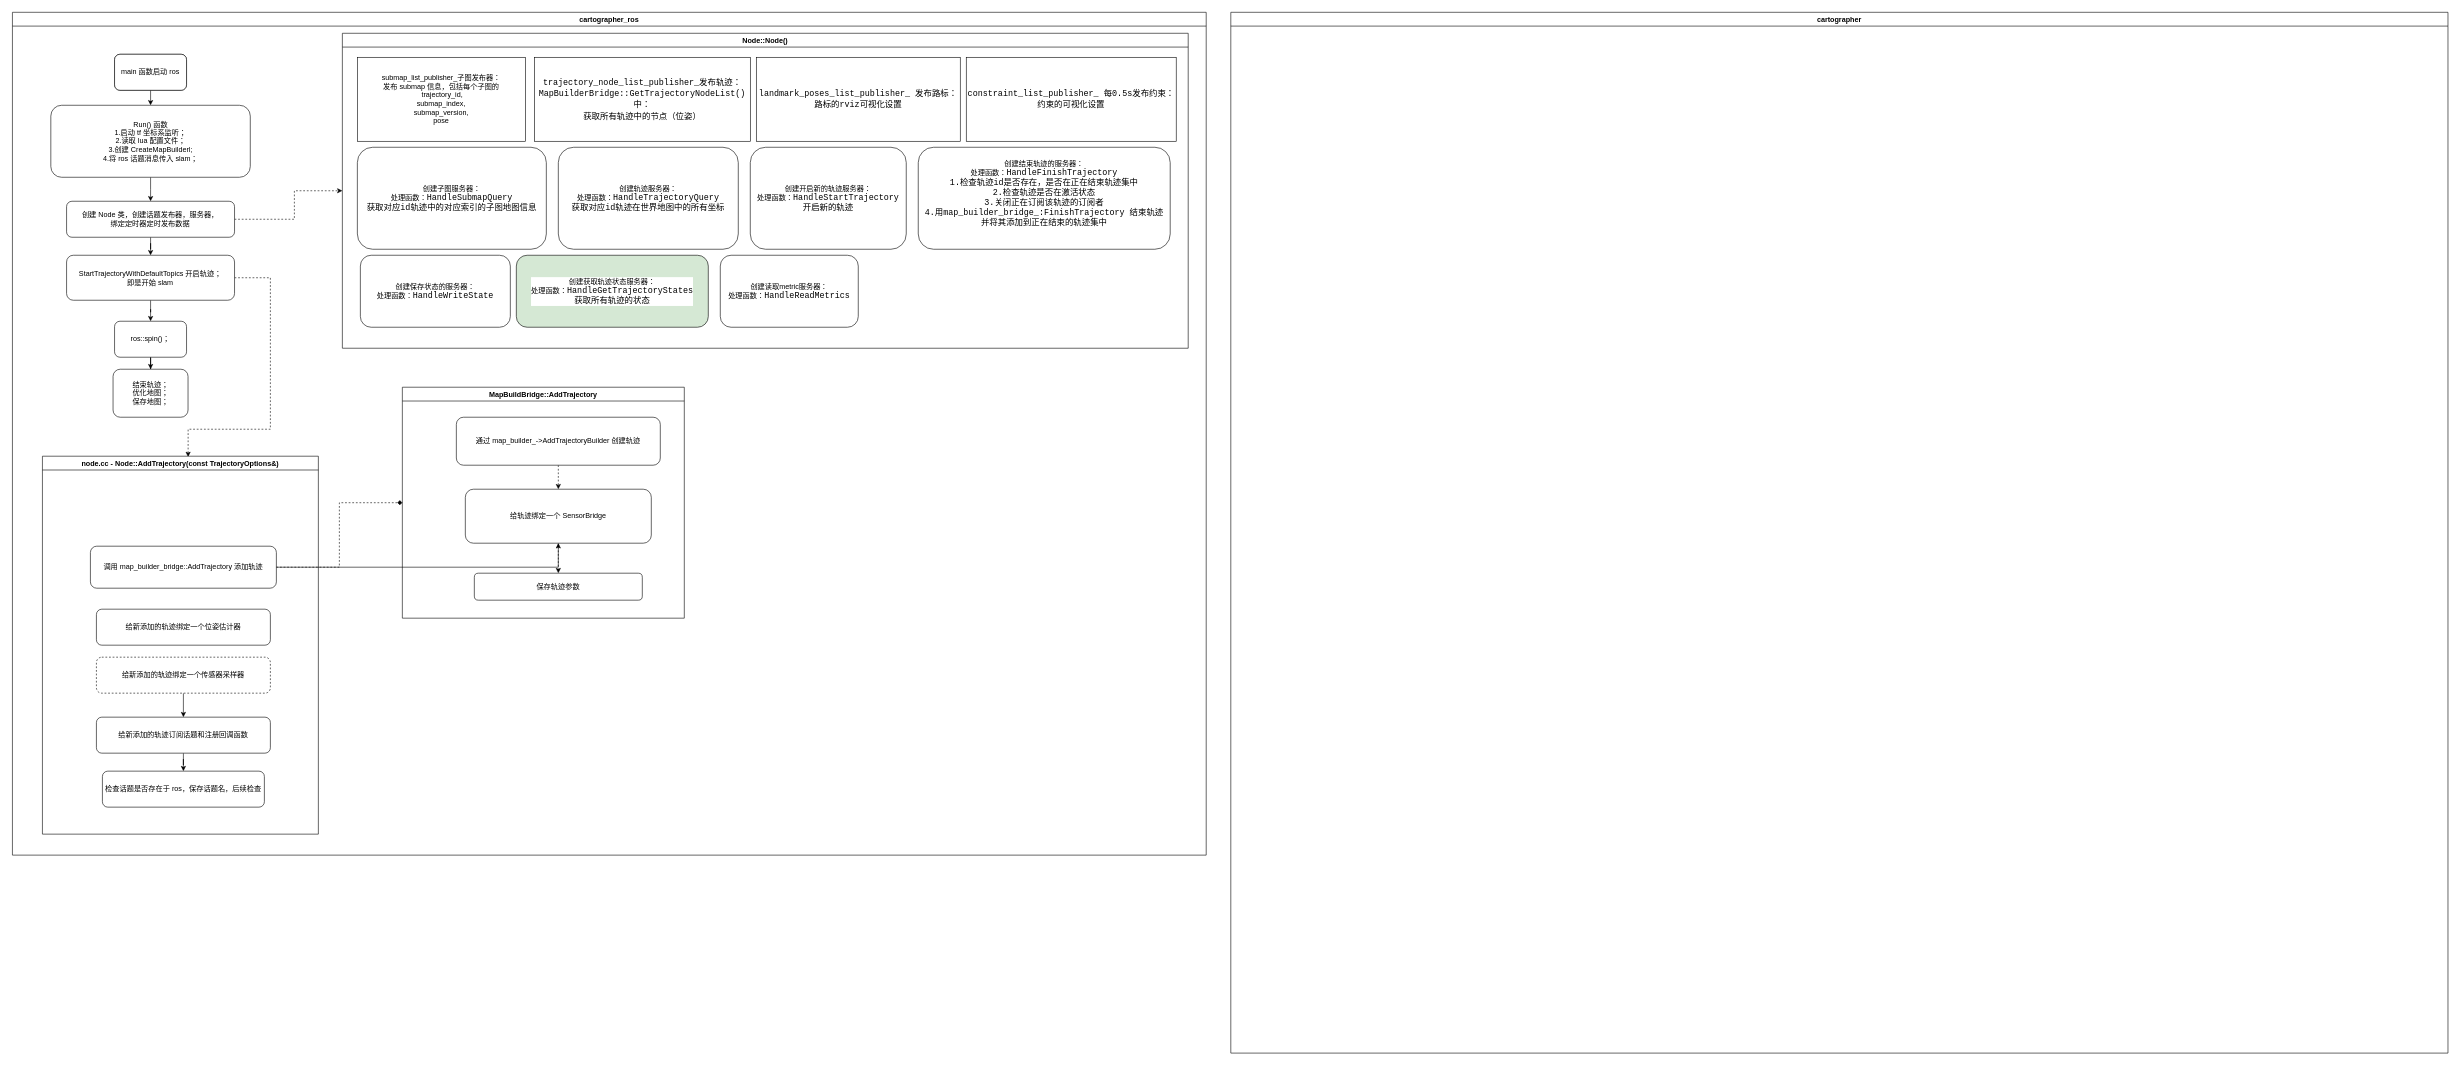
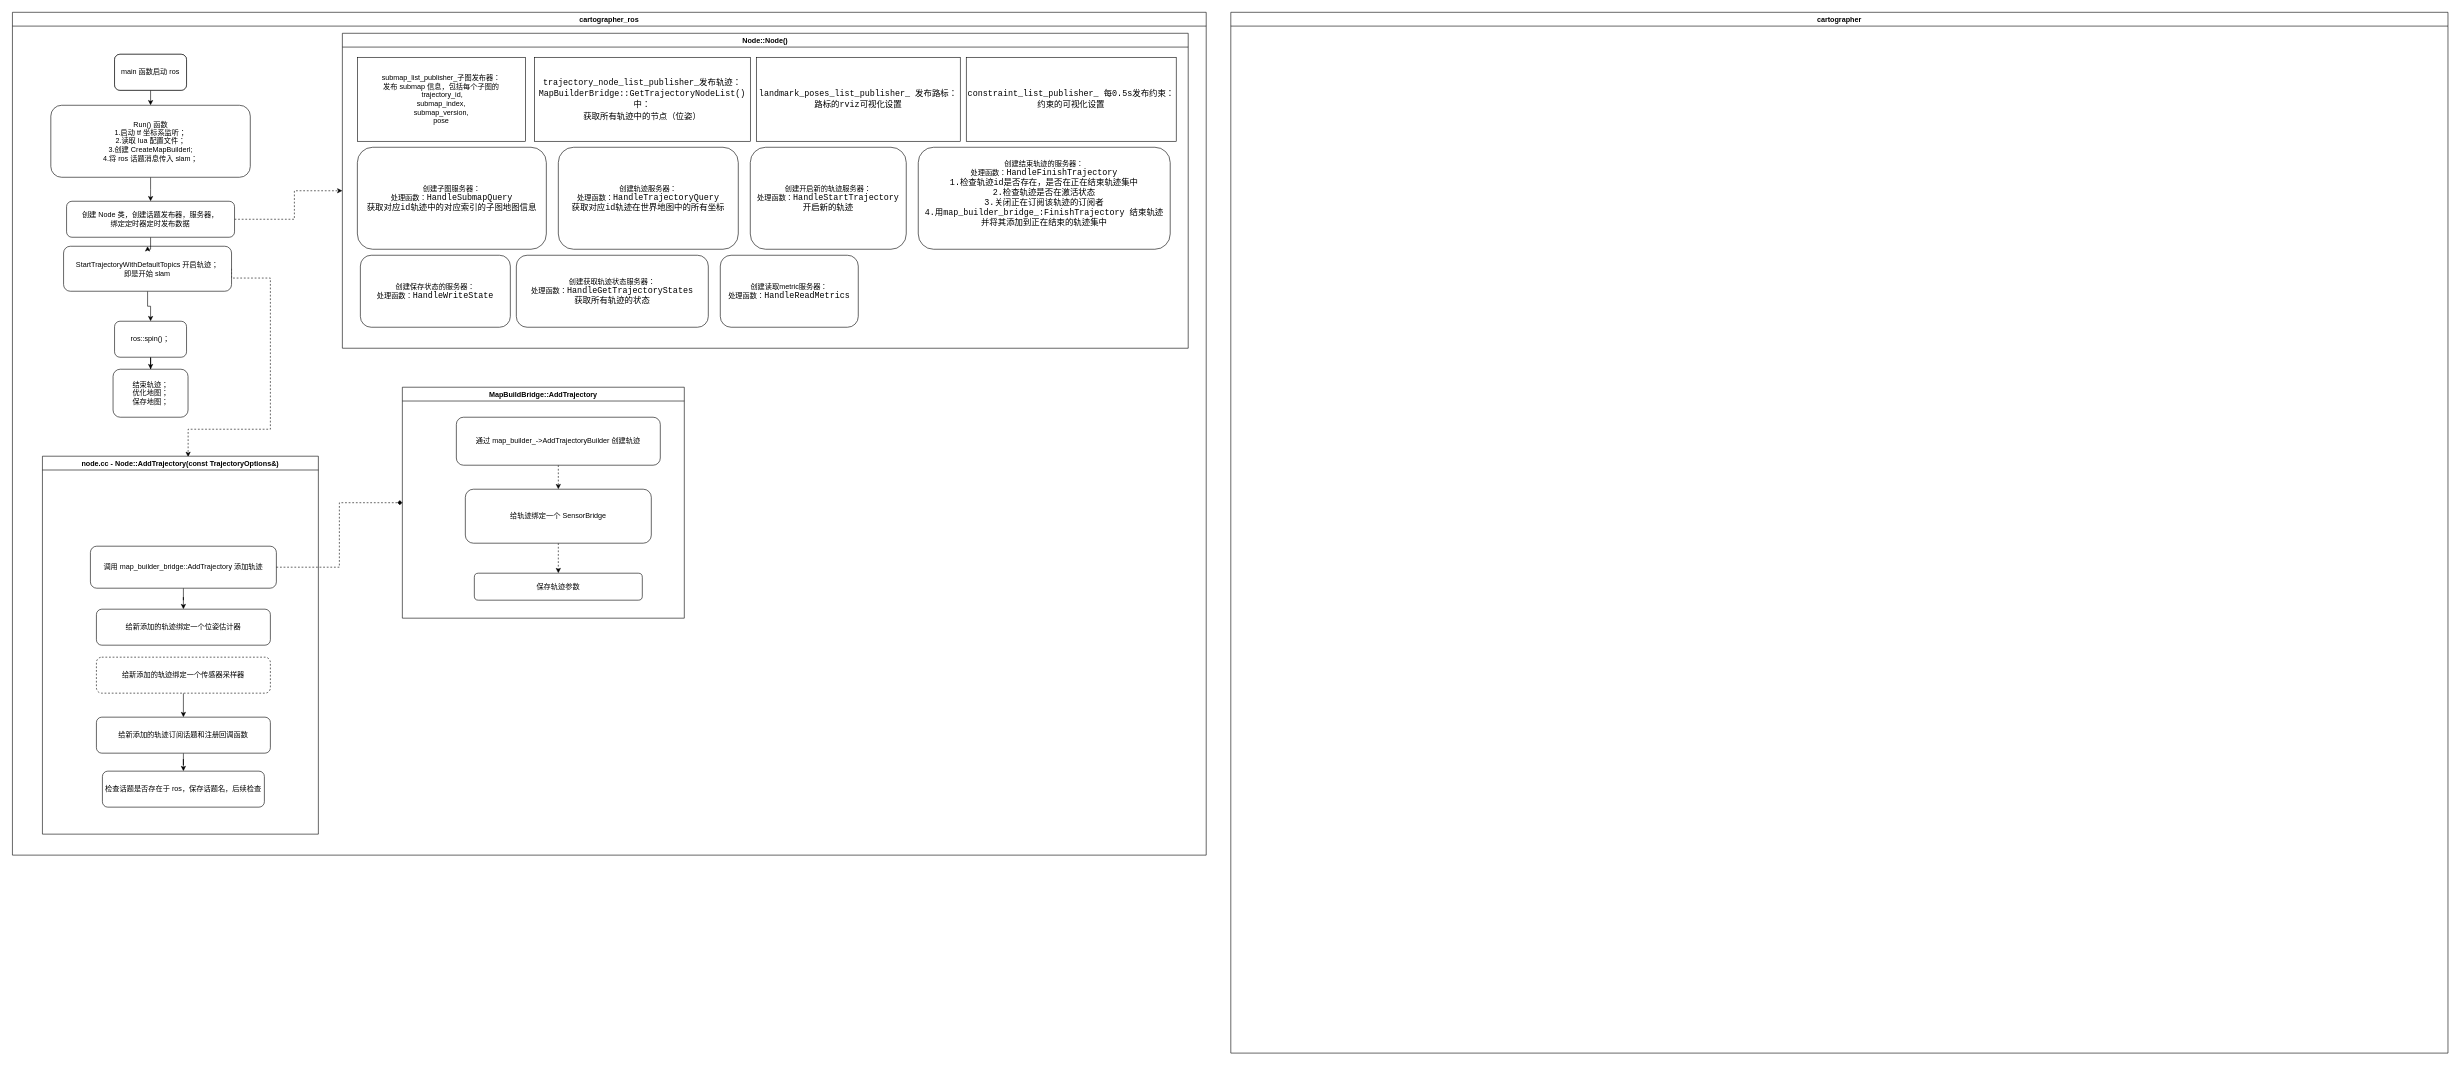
(150, 278) -> (147, 269)
(612, 291) -> (612, 291)
(448, 567) -> (183, 599)
